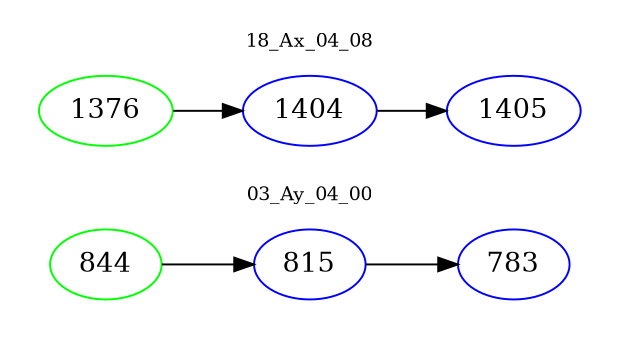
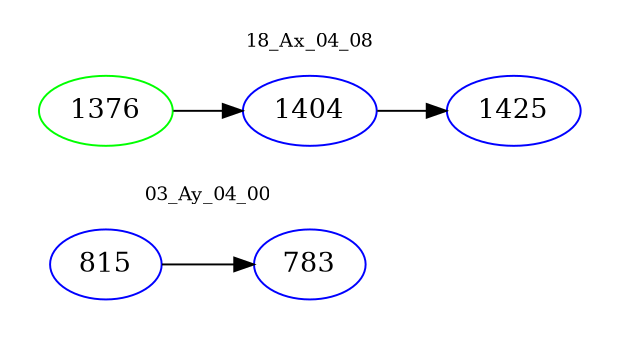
(514, 111) -> (514, 111)
(106, 264) -> none
